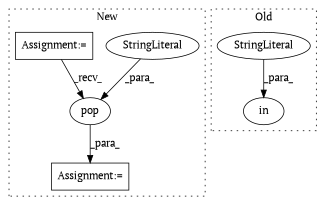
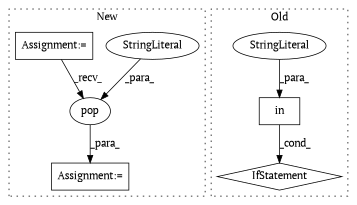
(264, 111) -> (280, 111)
none -> (280, 177)
